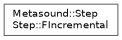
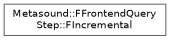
(61, 20) -> (85, 20)
